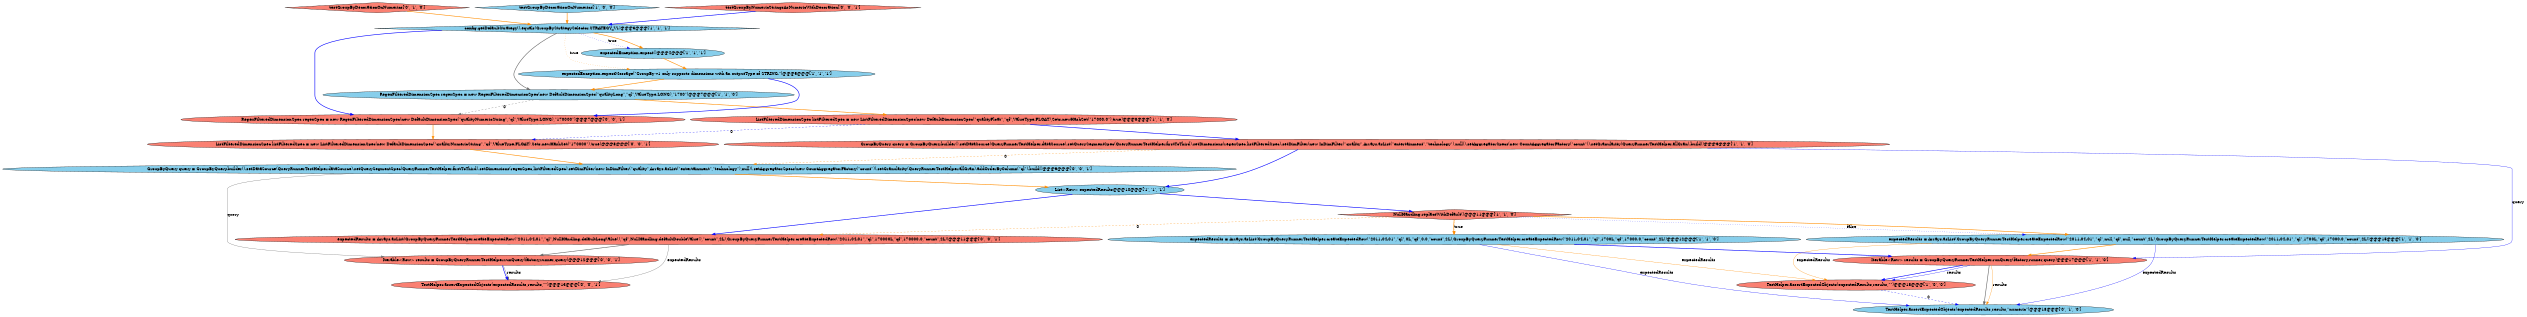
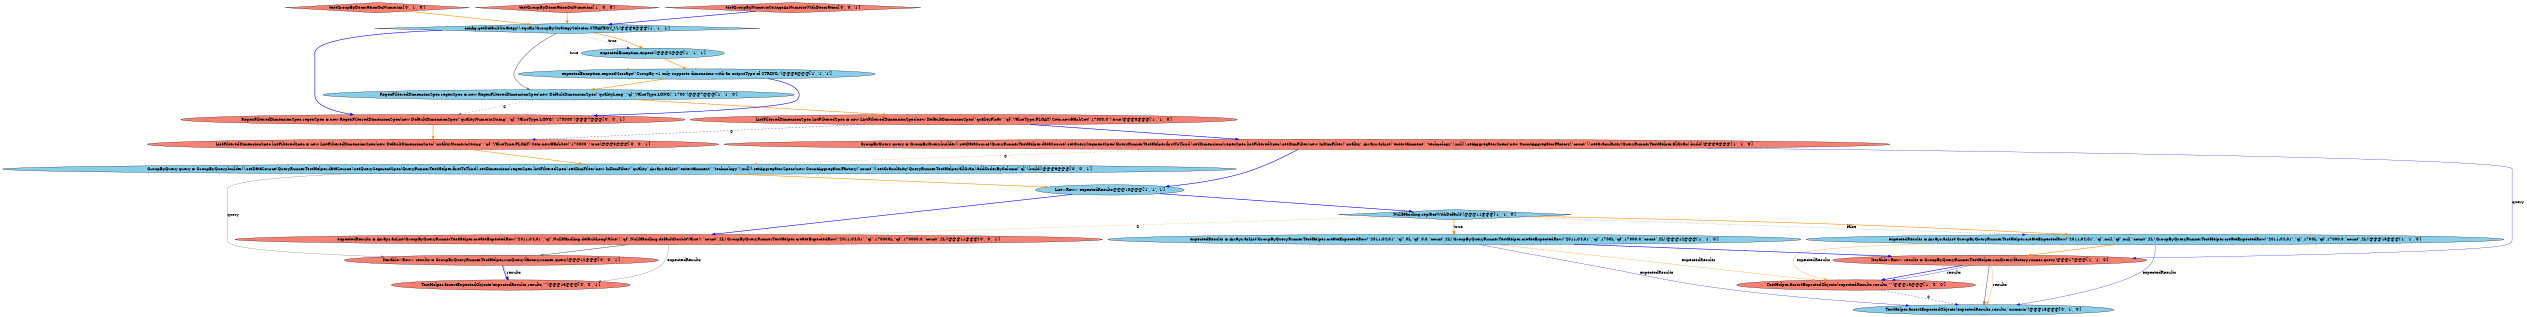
(567, 8) -> (567, 8)
(1455, 215) -> (1455, 215)
